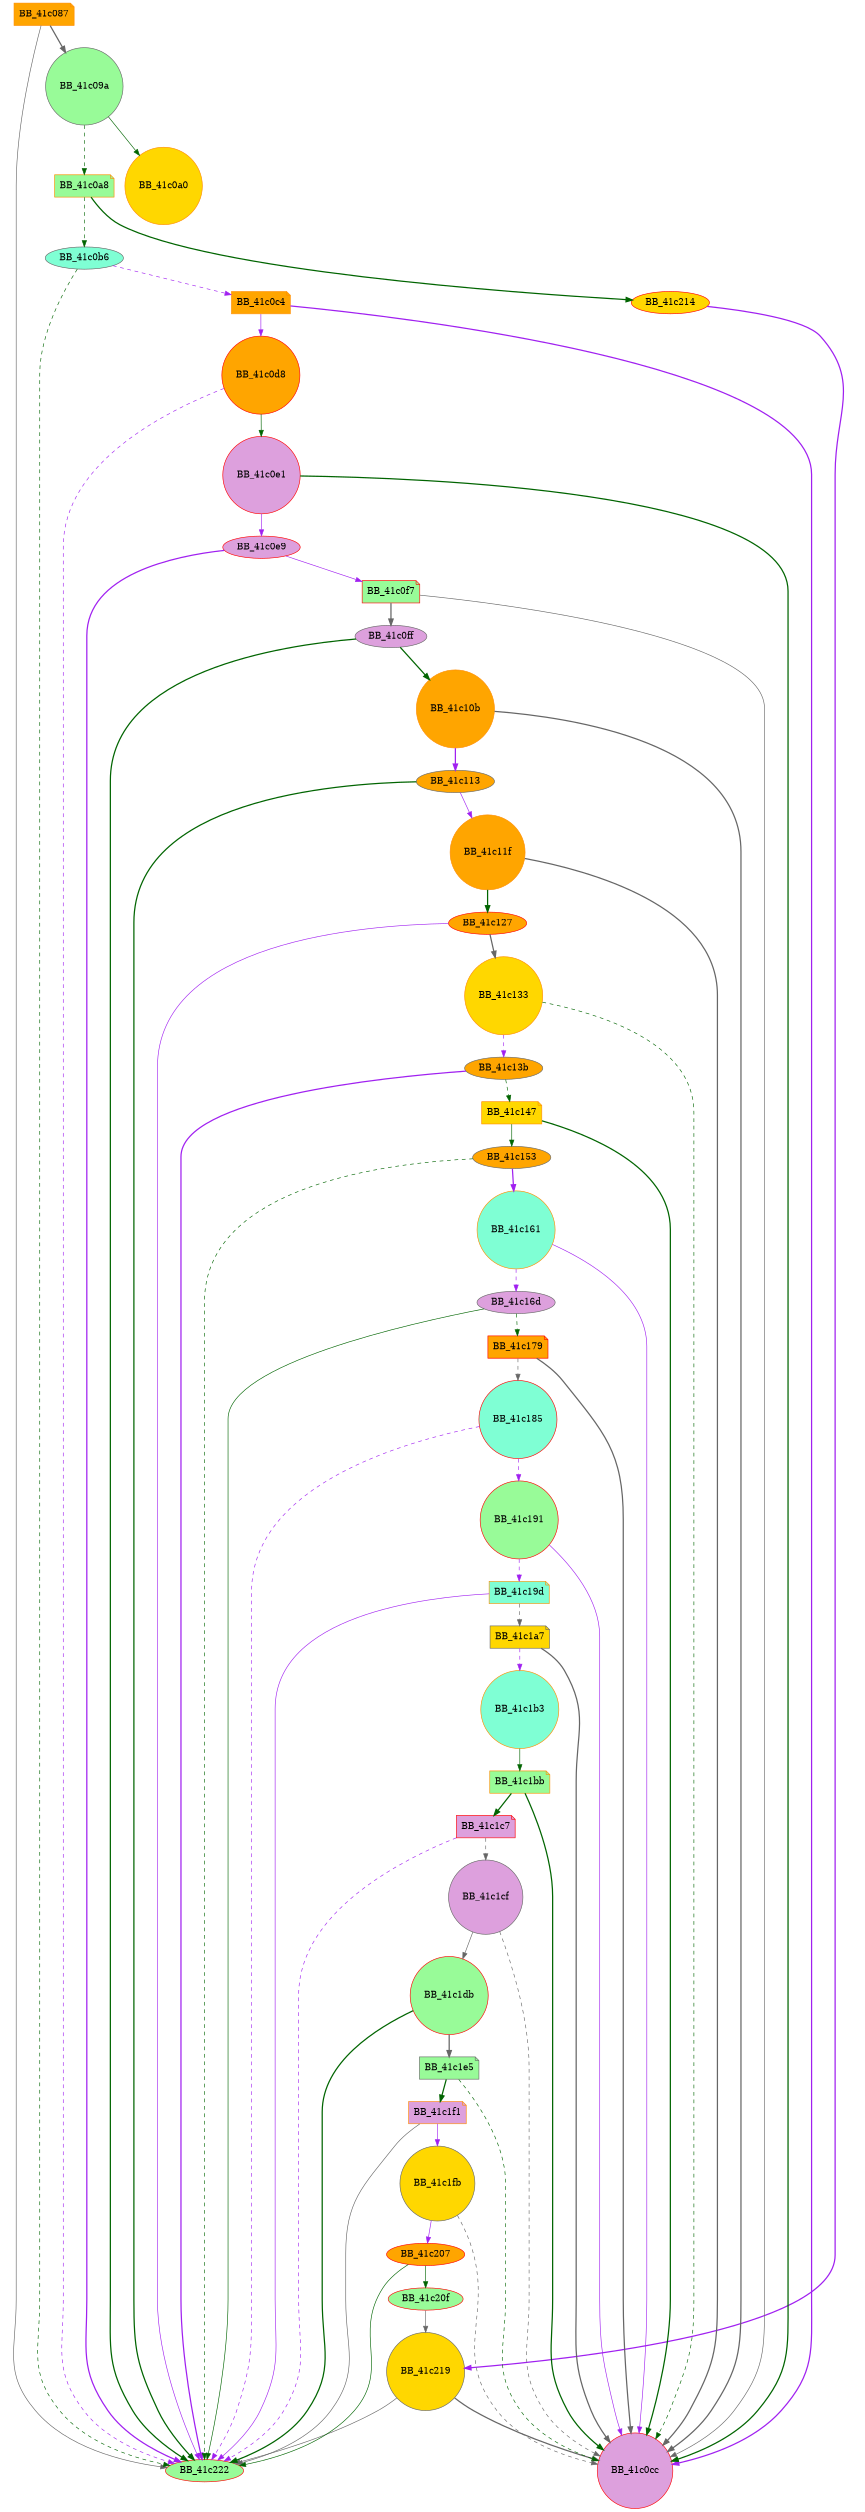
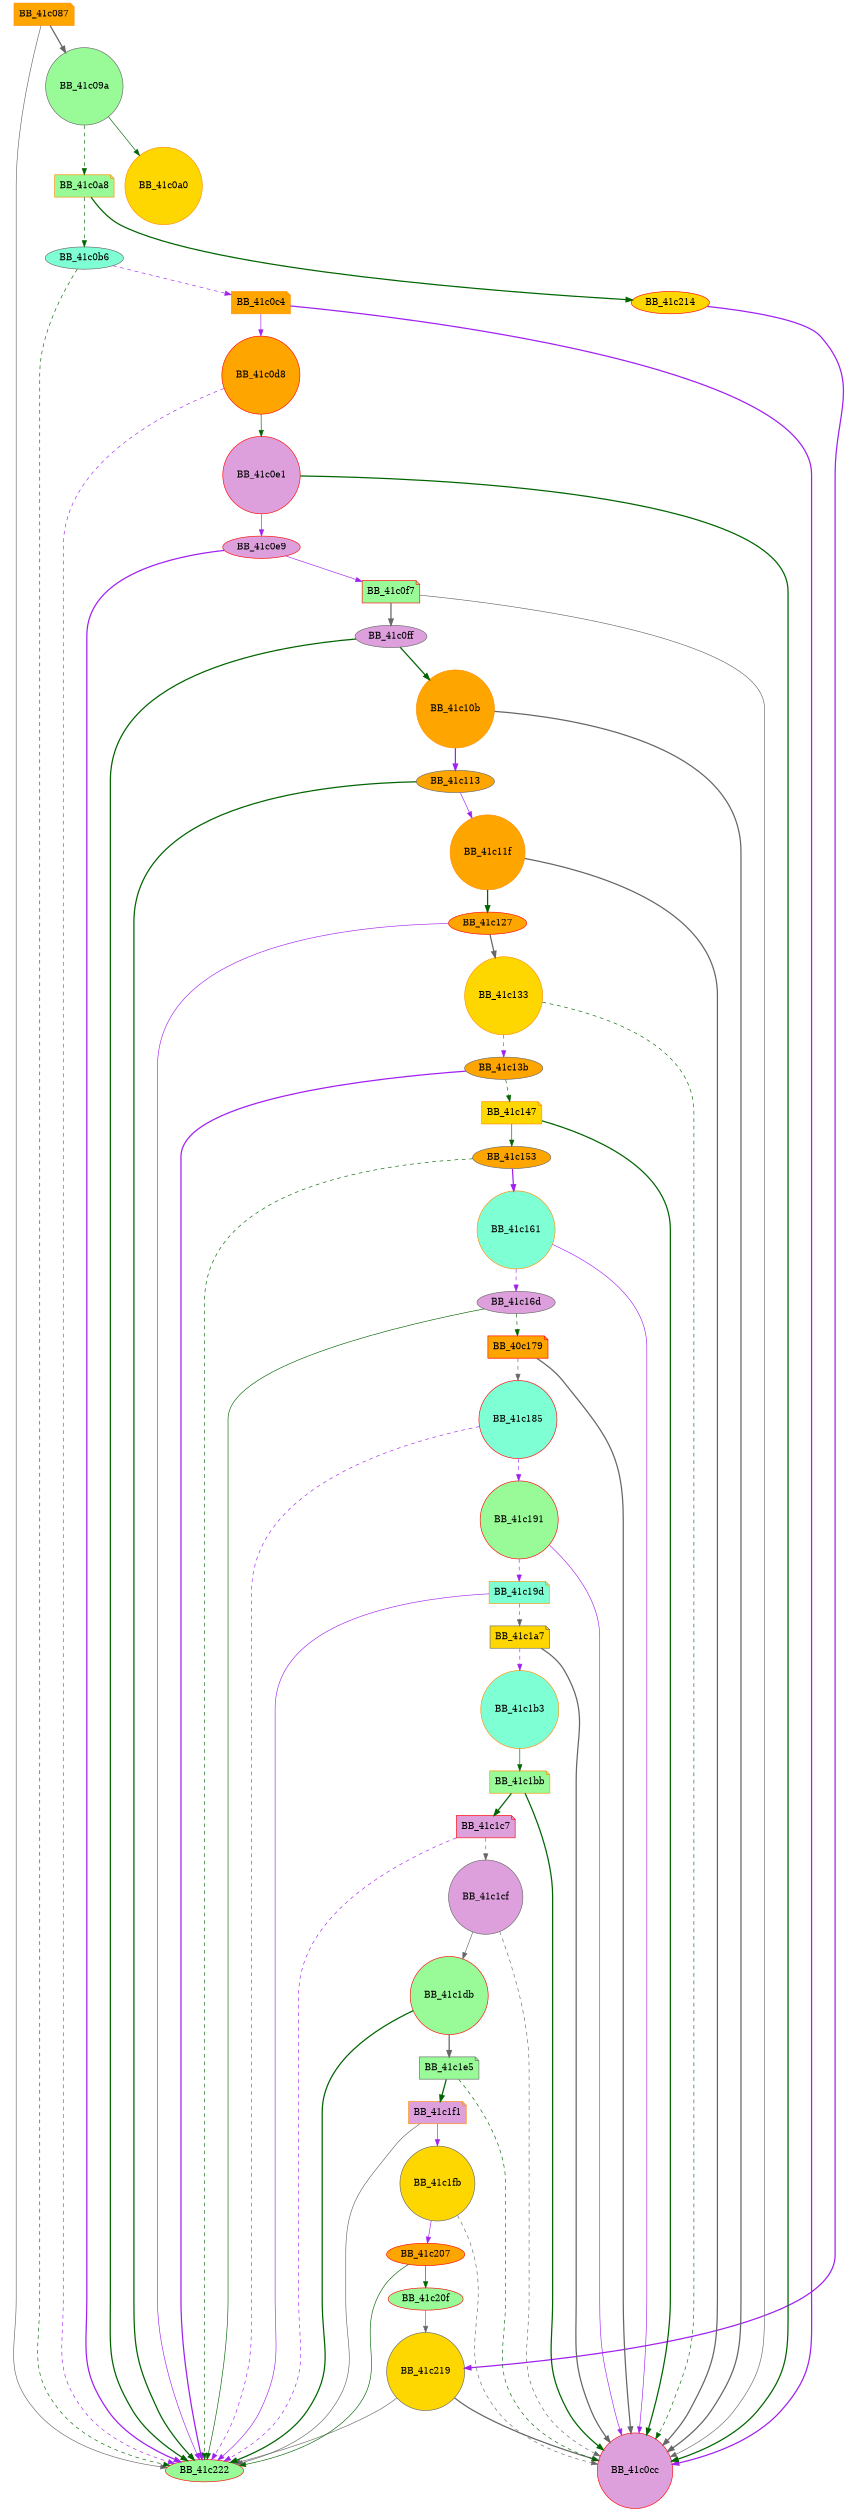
(518, 1347) -> (518, 1347)
